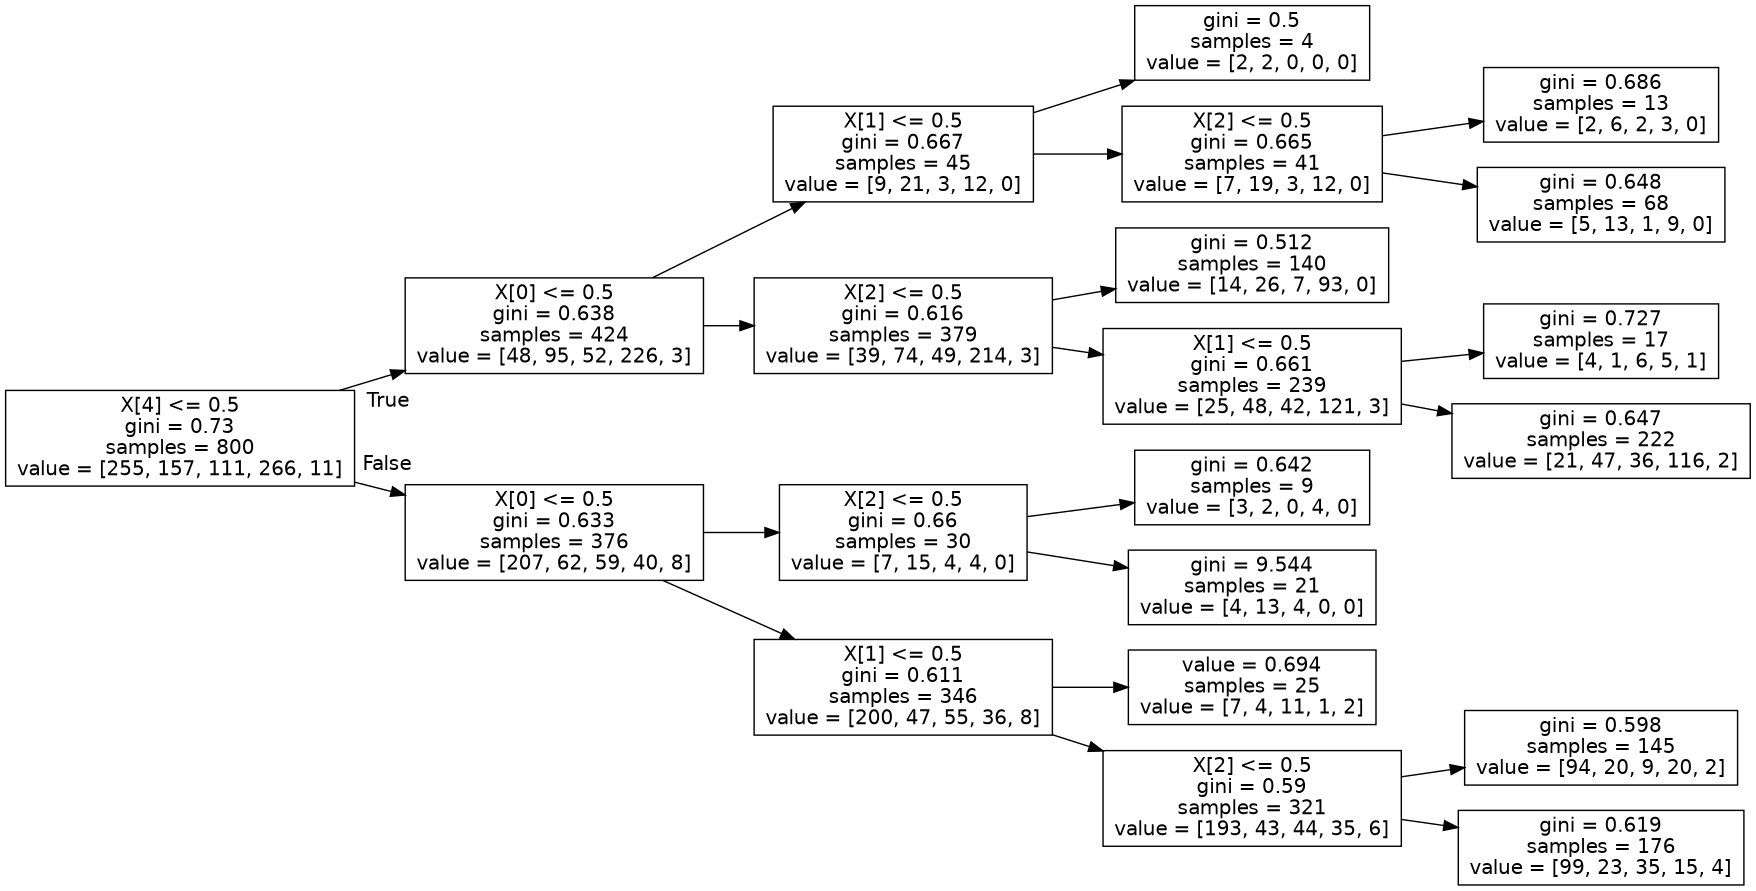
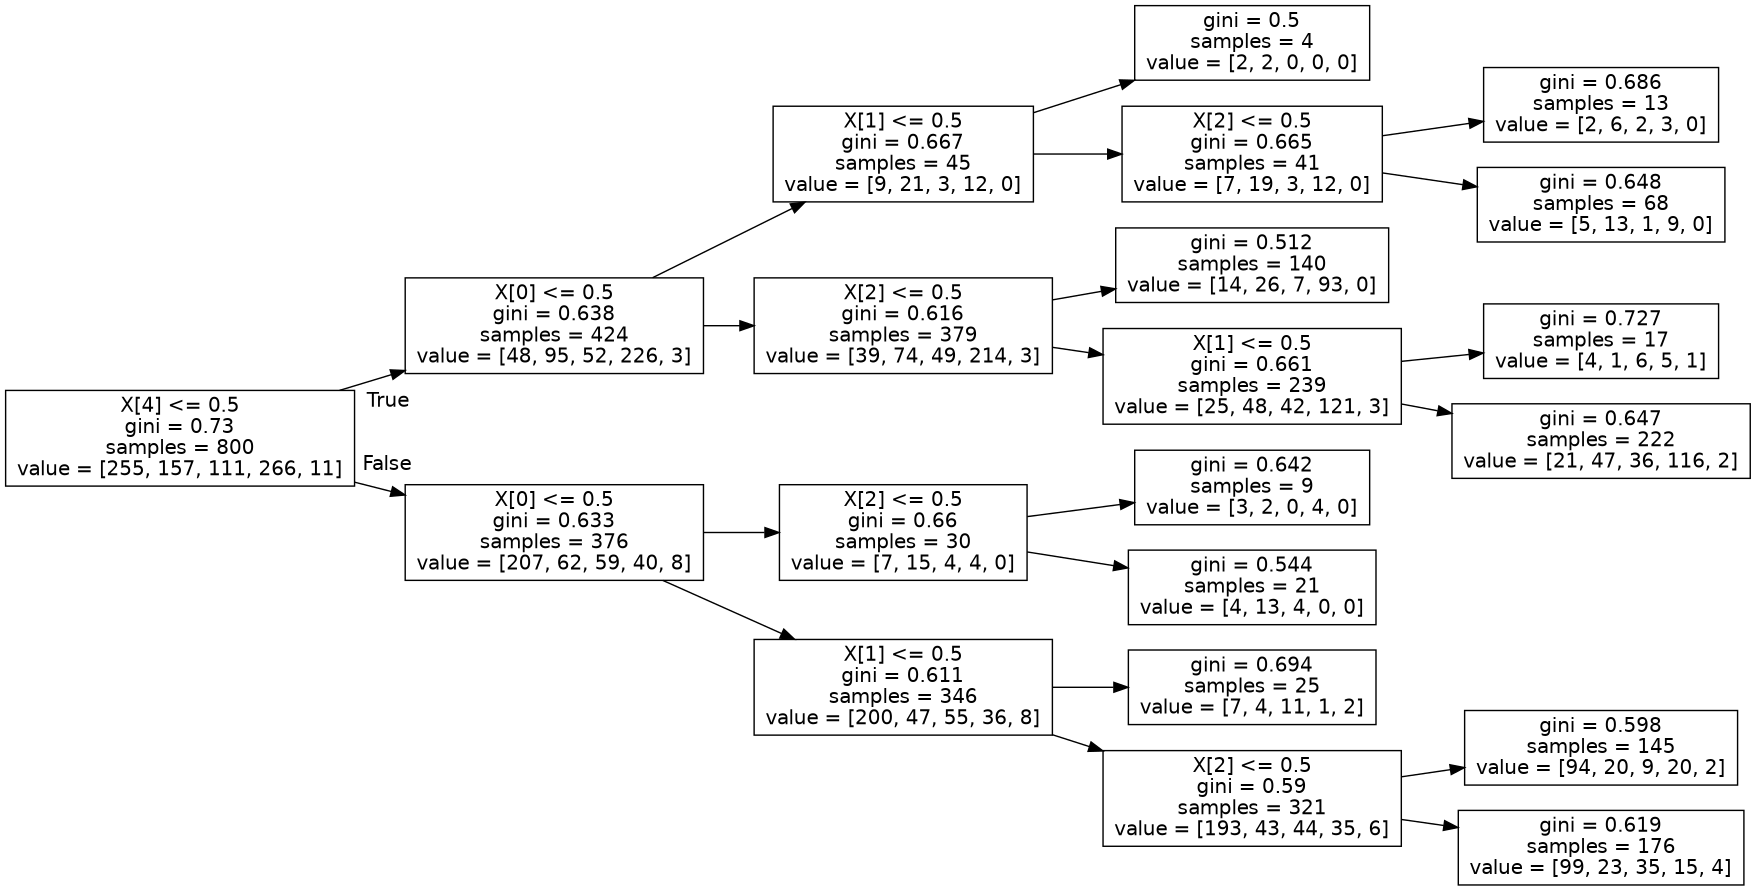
(1252, 587) -> (1252, 587)
(1252, 687) -> (1252, 687)
